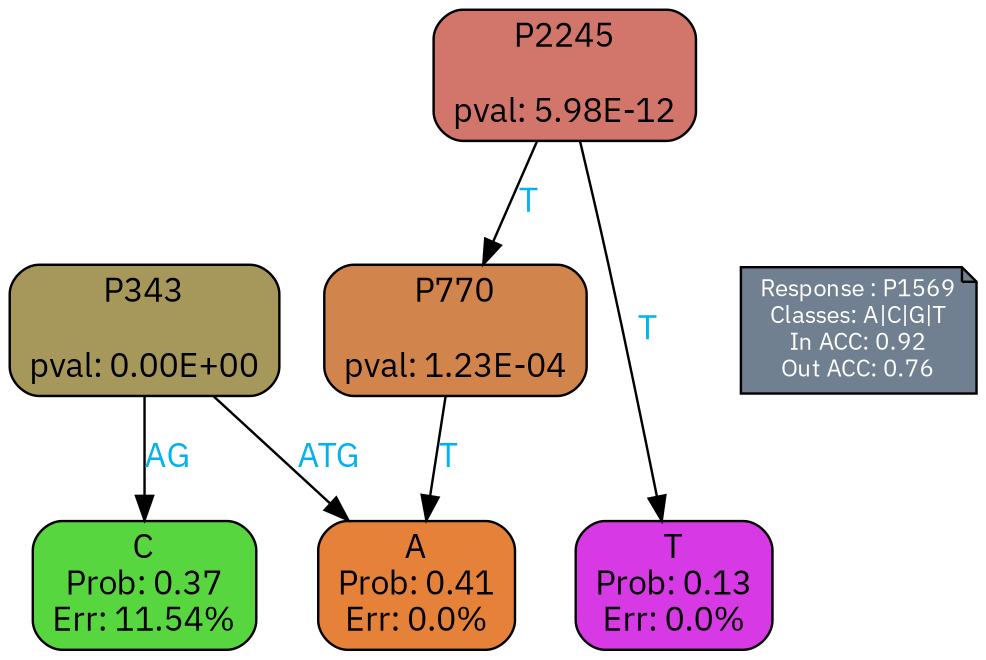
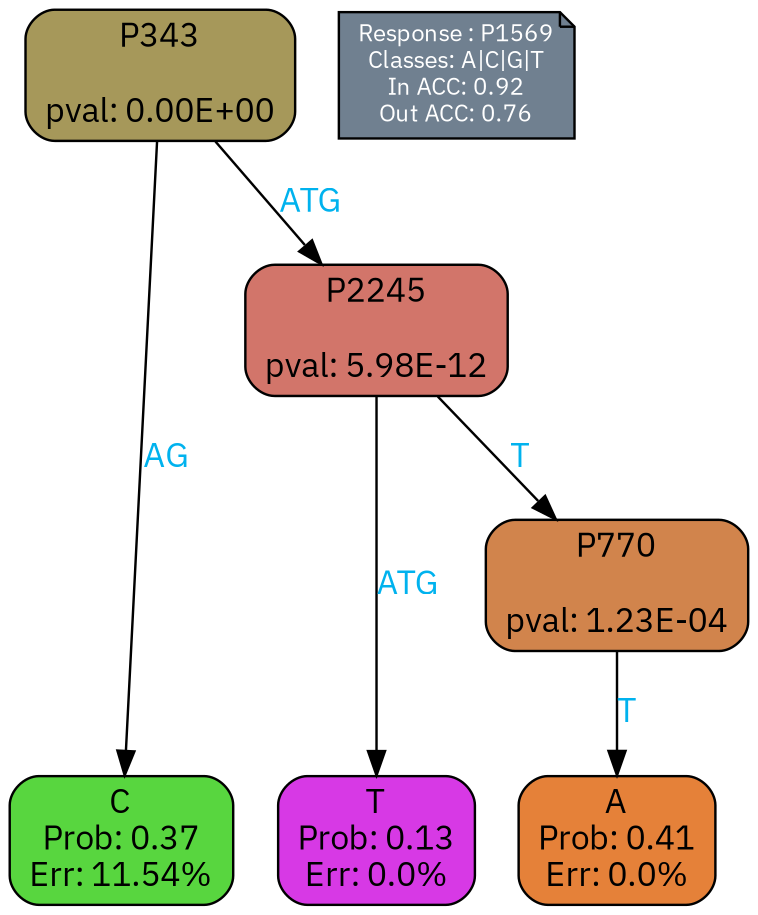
(649, 330) -> (408, 585)
(272, 450) -> (260, 193)
